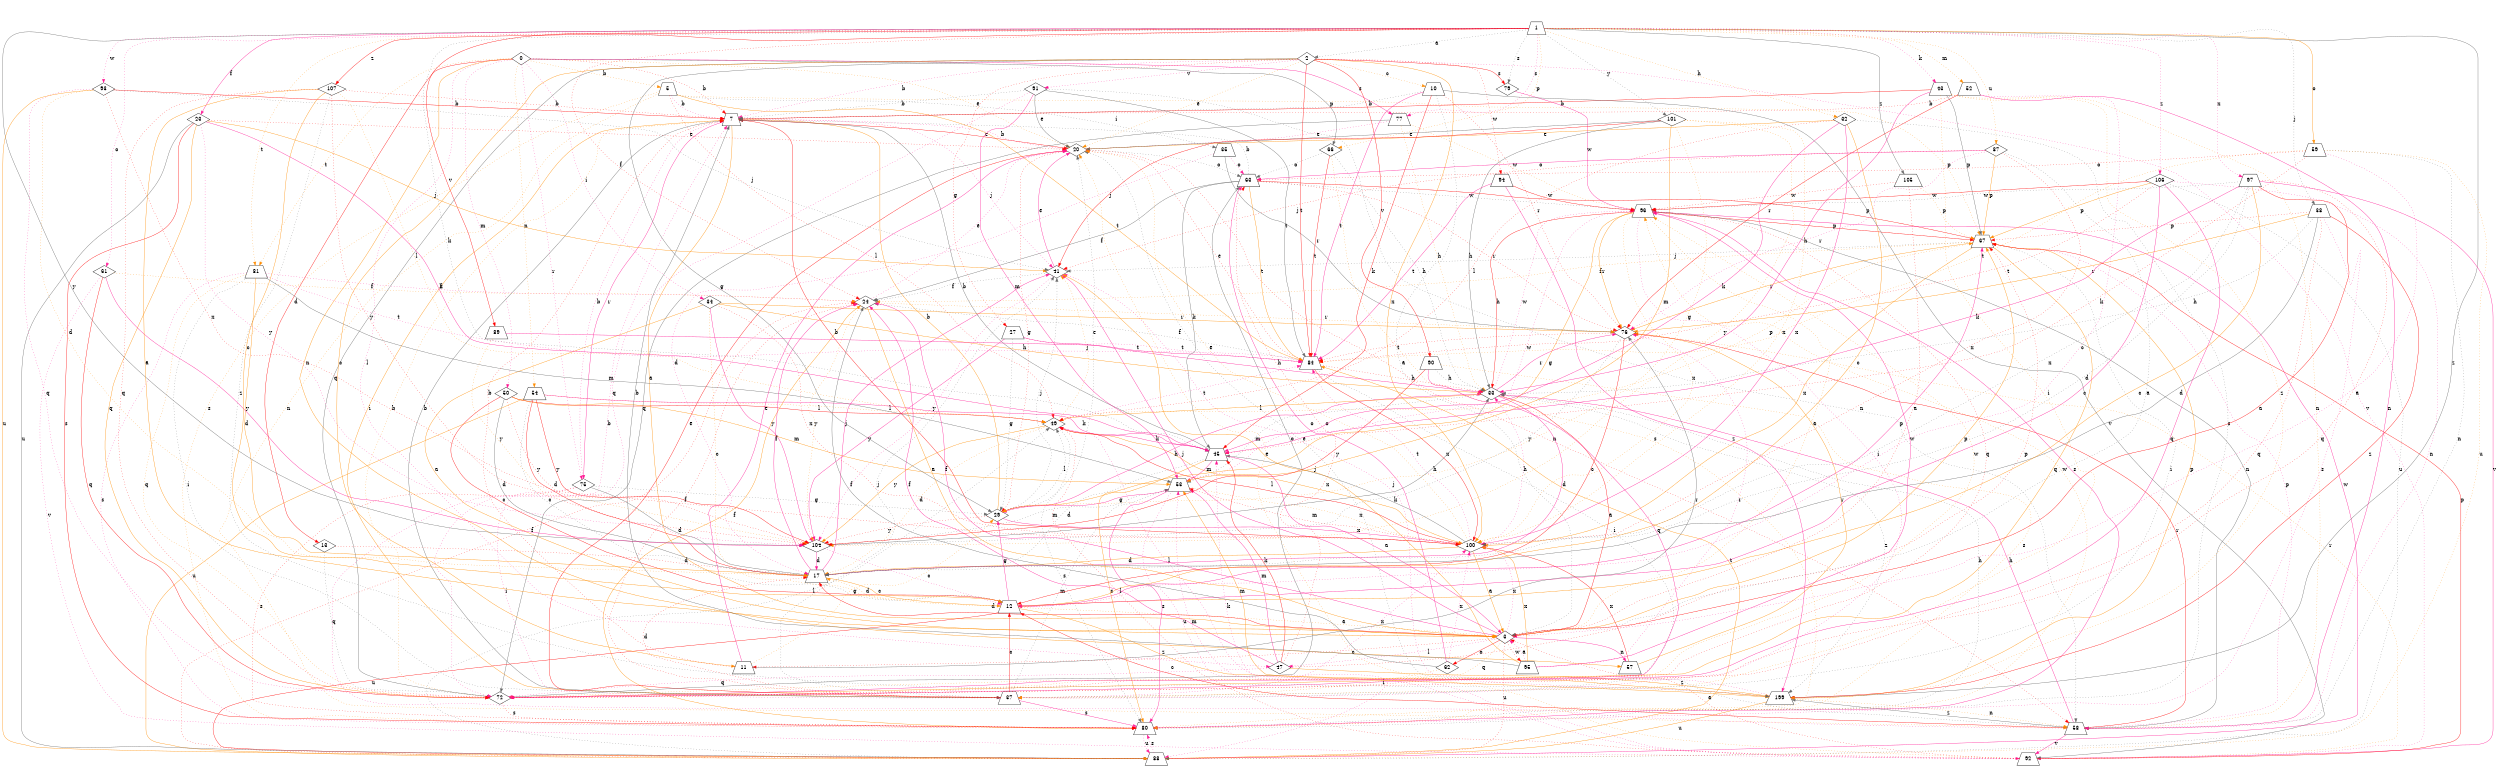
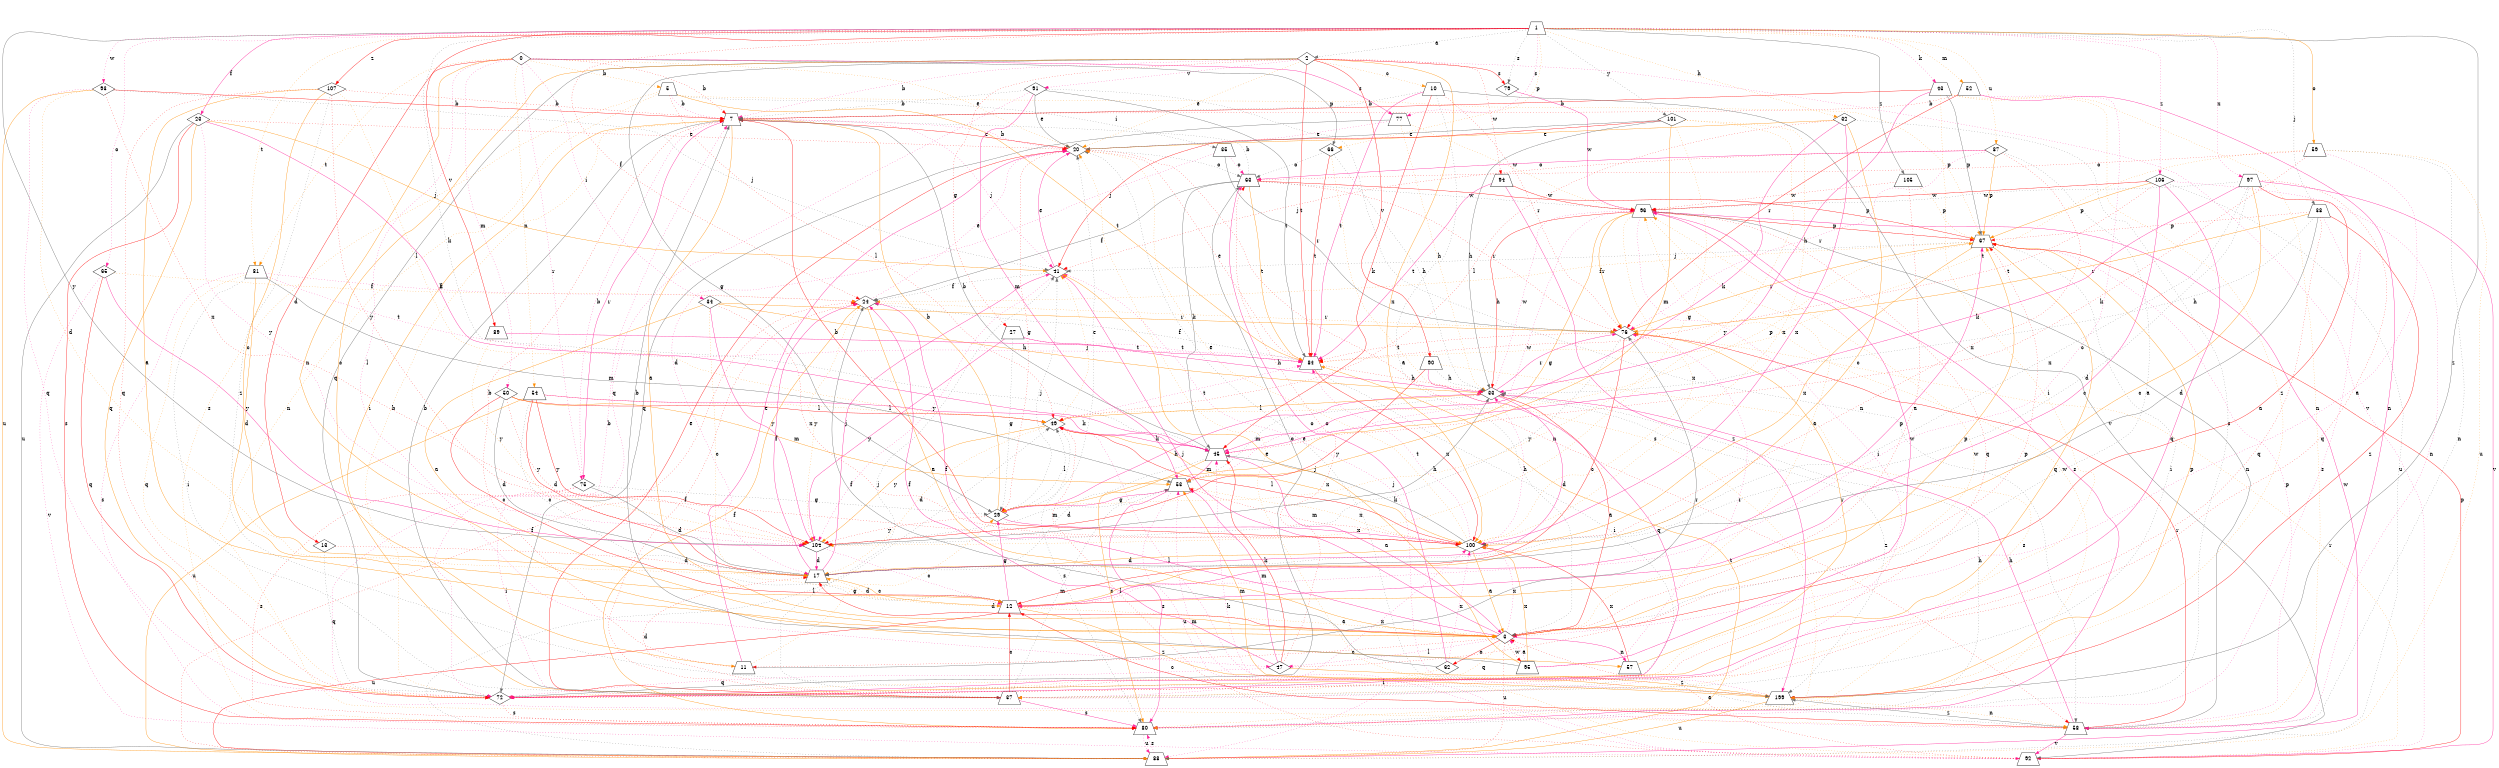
(104, 272) -> (104, 272)
